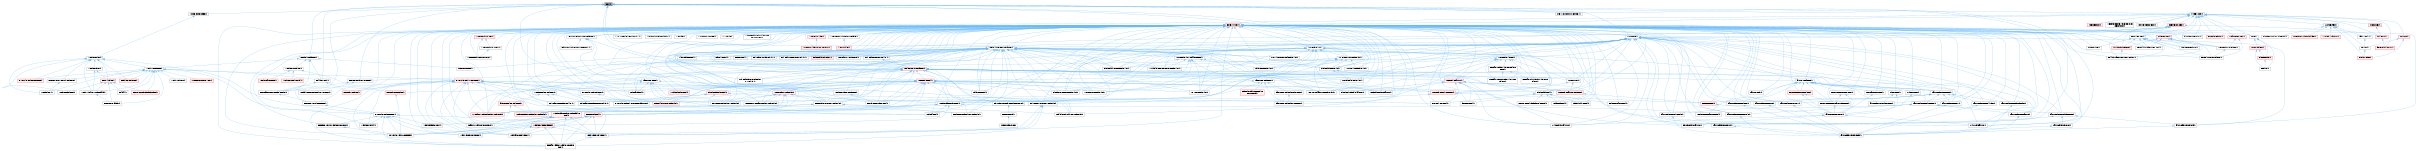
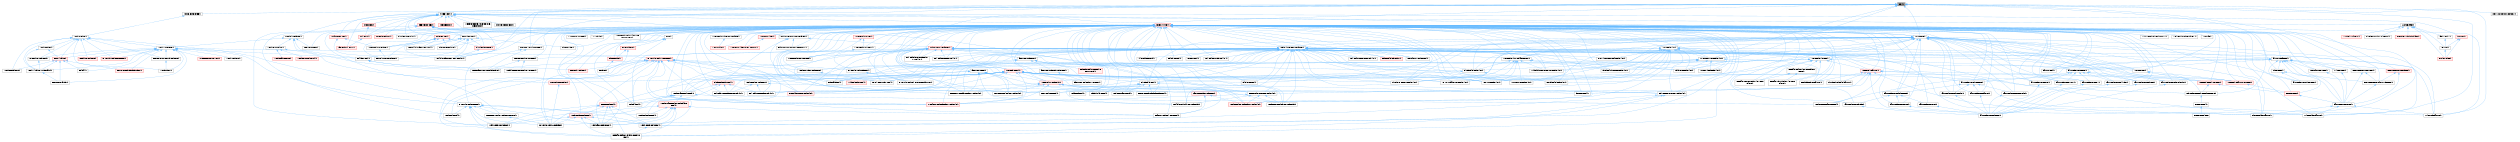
none -> (39, 59)
(897, 64) -> (943, 54)
(295, 98) -> (506, 59)
